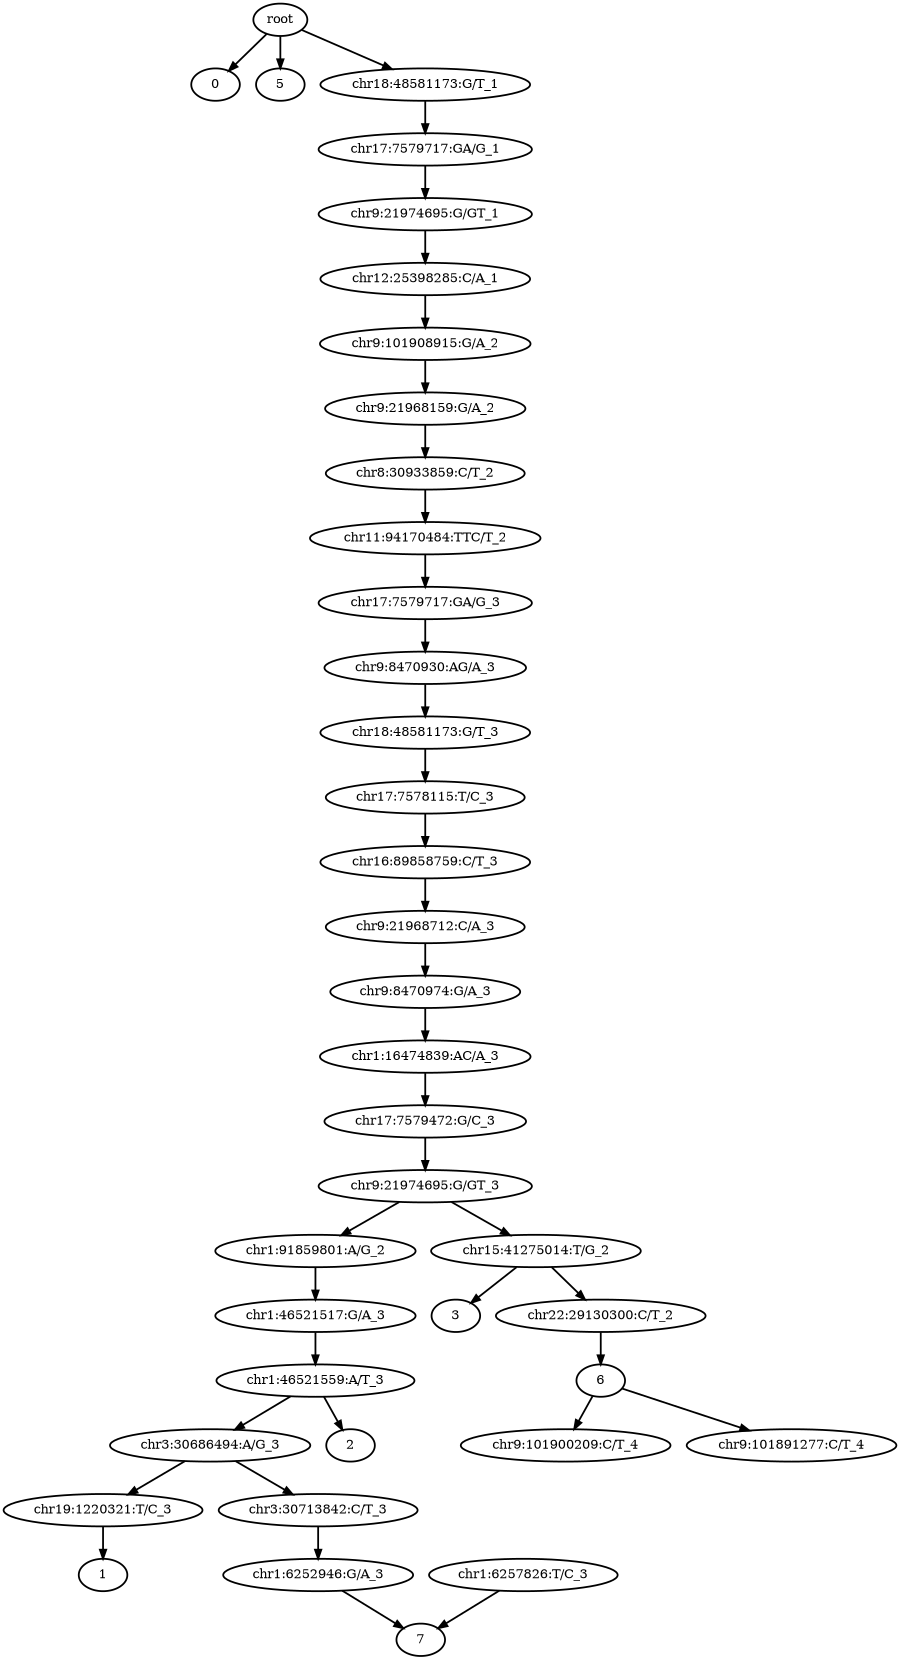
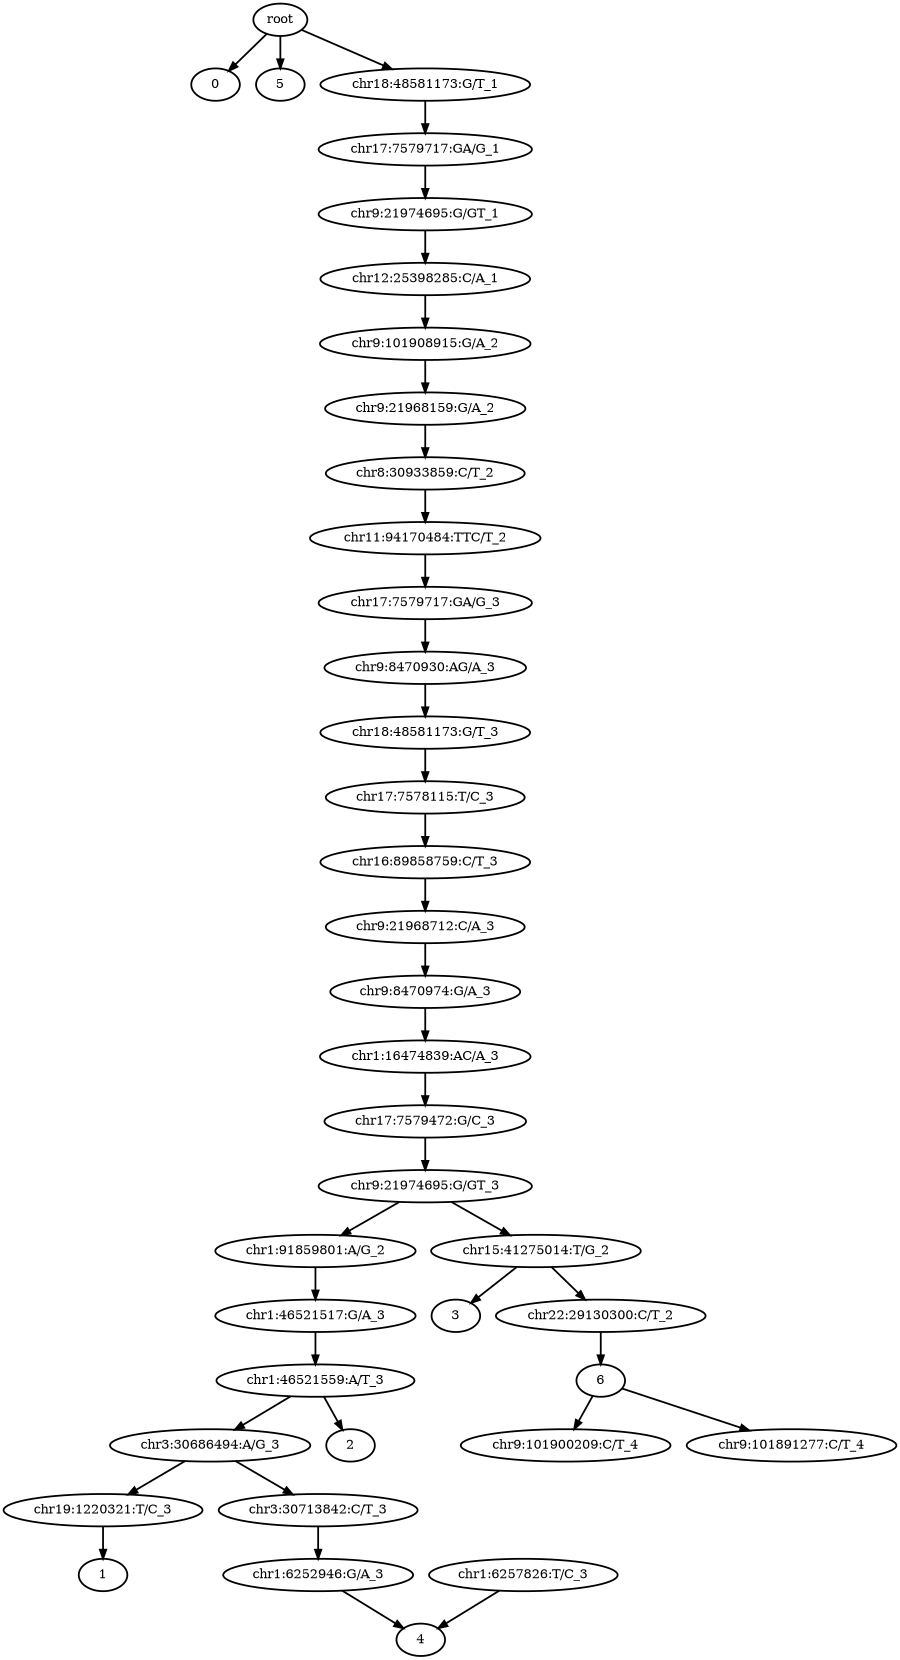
(421, 1640) -> (421, 1640)
